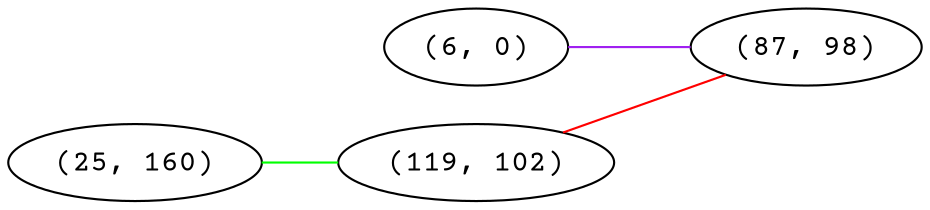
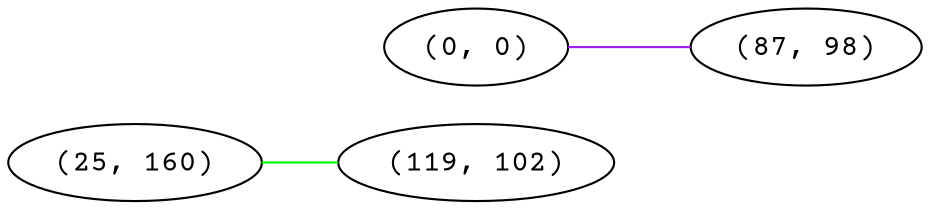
(476, 47) -> (476, 47)
(644, 104) -> none
